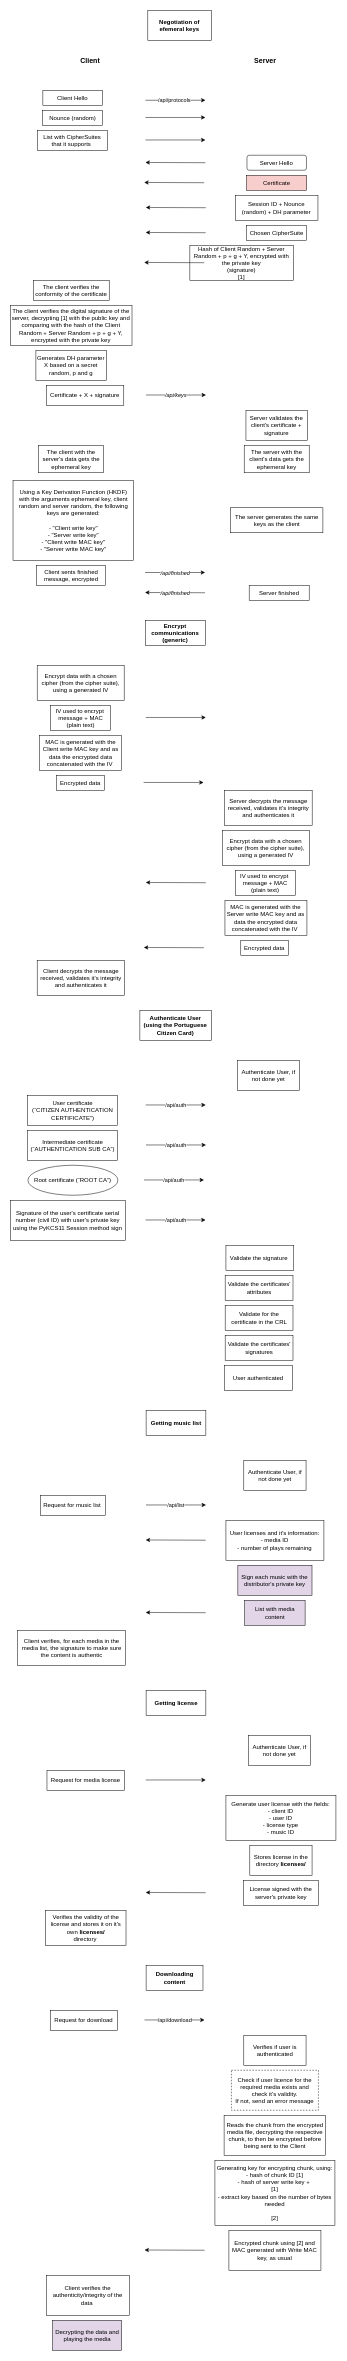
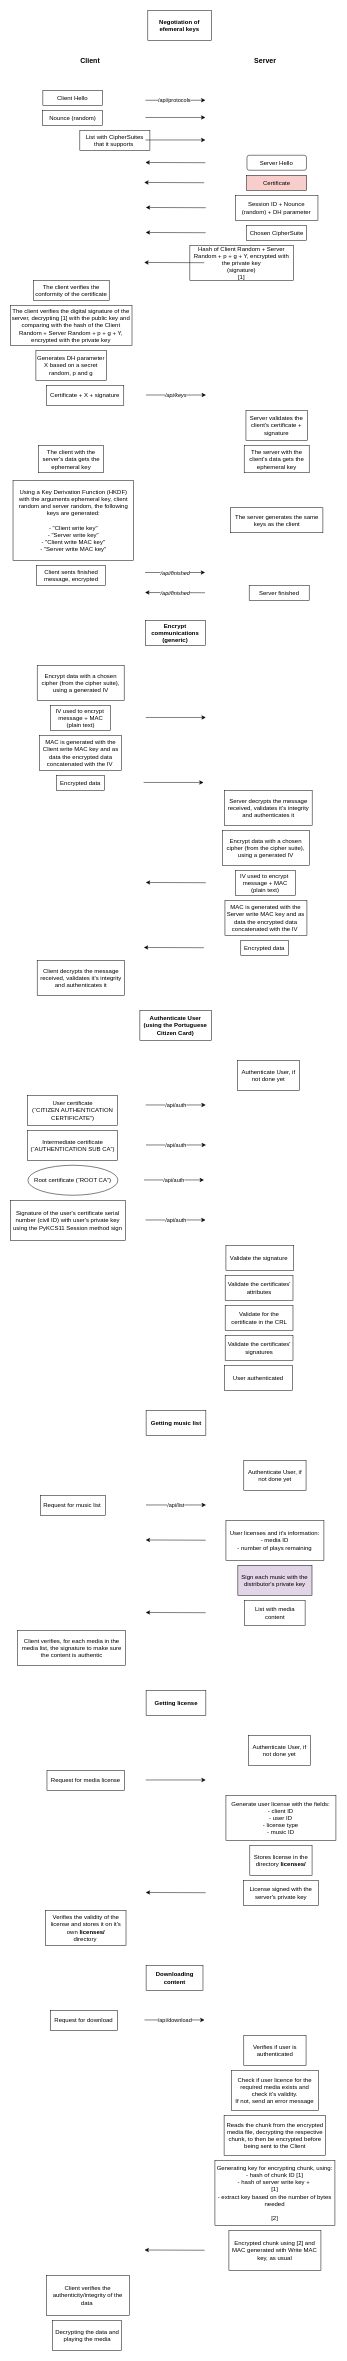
(72, 140) -> (115, 140)
(275, 1613) -> (275, 1613)
(275, 2090) -> (275, 2090)
(87, 2335) -> (87, 2335)
